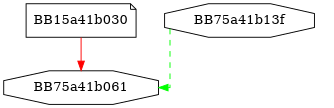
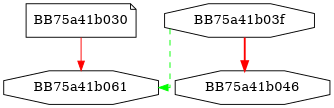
(81, 21) -> (81, 21)
(240, 21) -> (240, 21)
none -> (253, 88)
